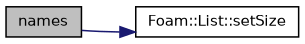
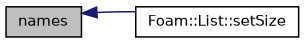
(101, 31) -> (116, 12)
